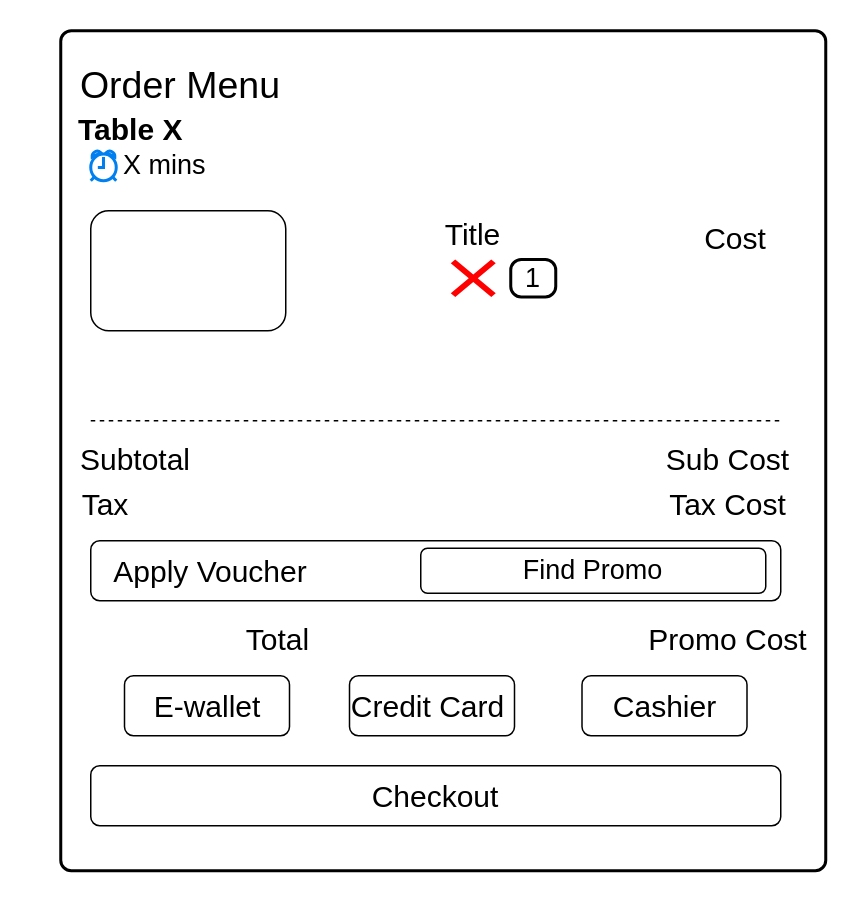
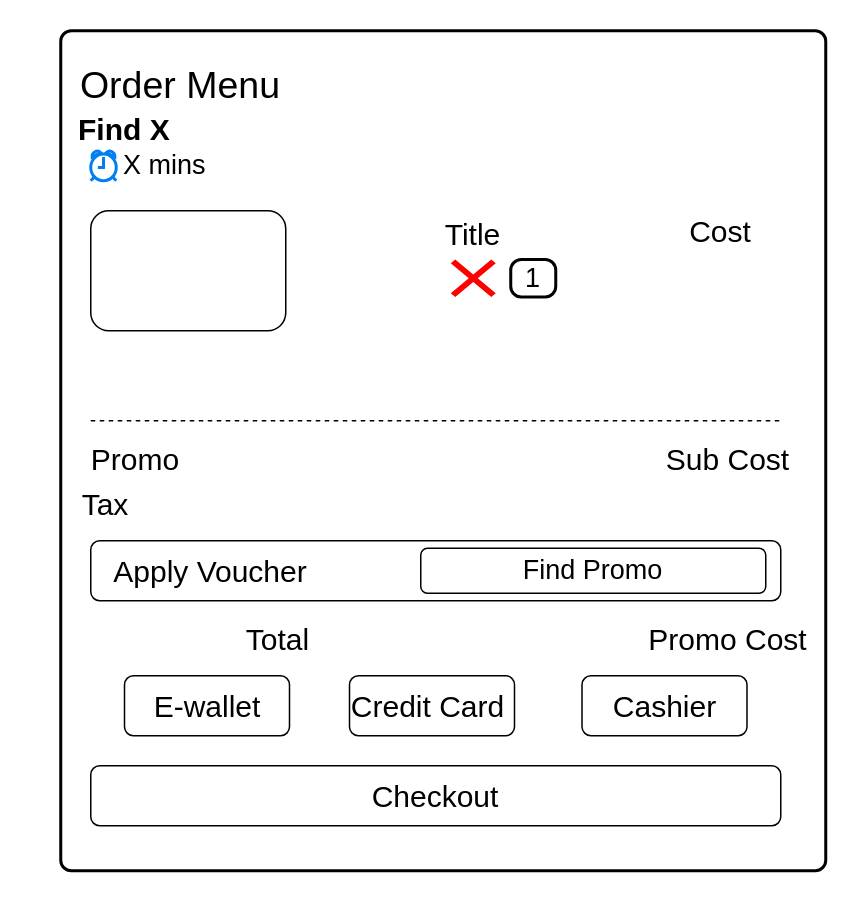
(130, 128) -> (121, 128)
(736, 237) -> (721, 230)
(136, 458) -> (136, 458)
(728, 503) -> none
